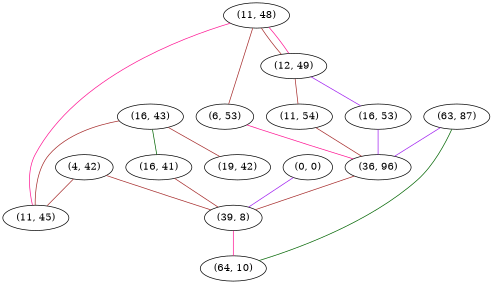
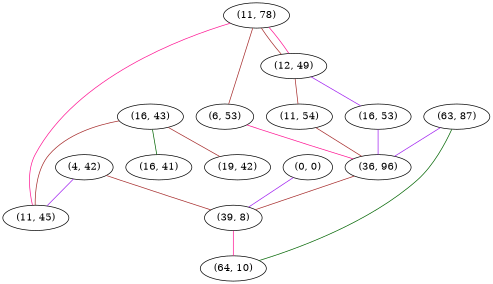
(257, 15) -> (257, 15)
(60, 192) -> (60, 192)
(196, 193) -> none
